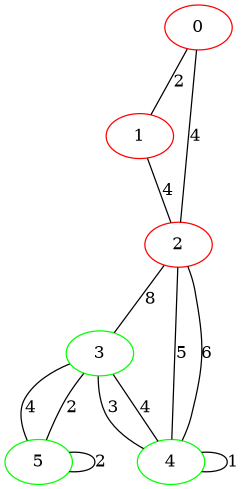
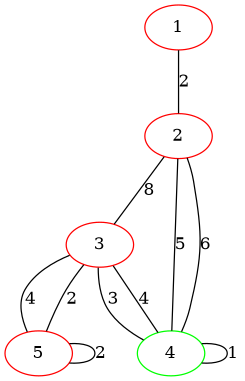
(199, 27) -> none
(169, 190) -> (185, 82)
(100, 353) -> (100, 245)
(39, 462) -> (39, 353)
